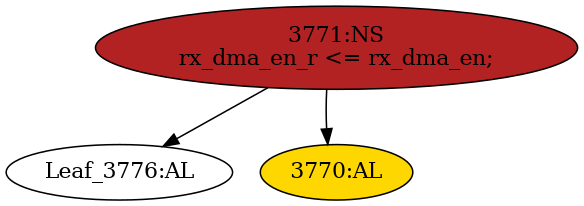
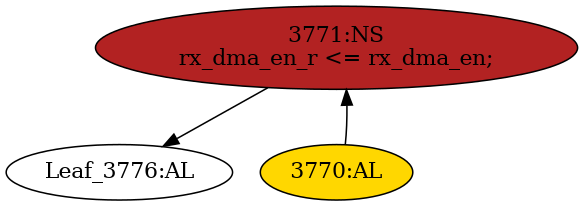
(326, 109) -> (347, 125)
